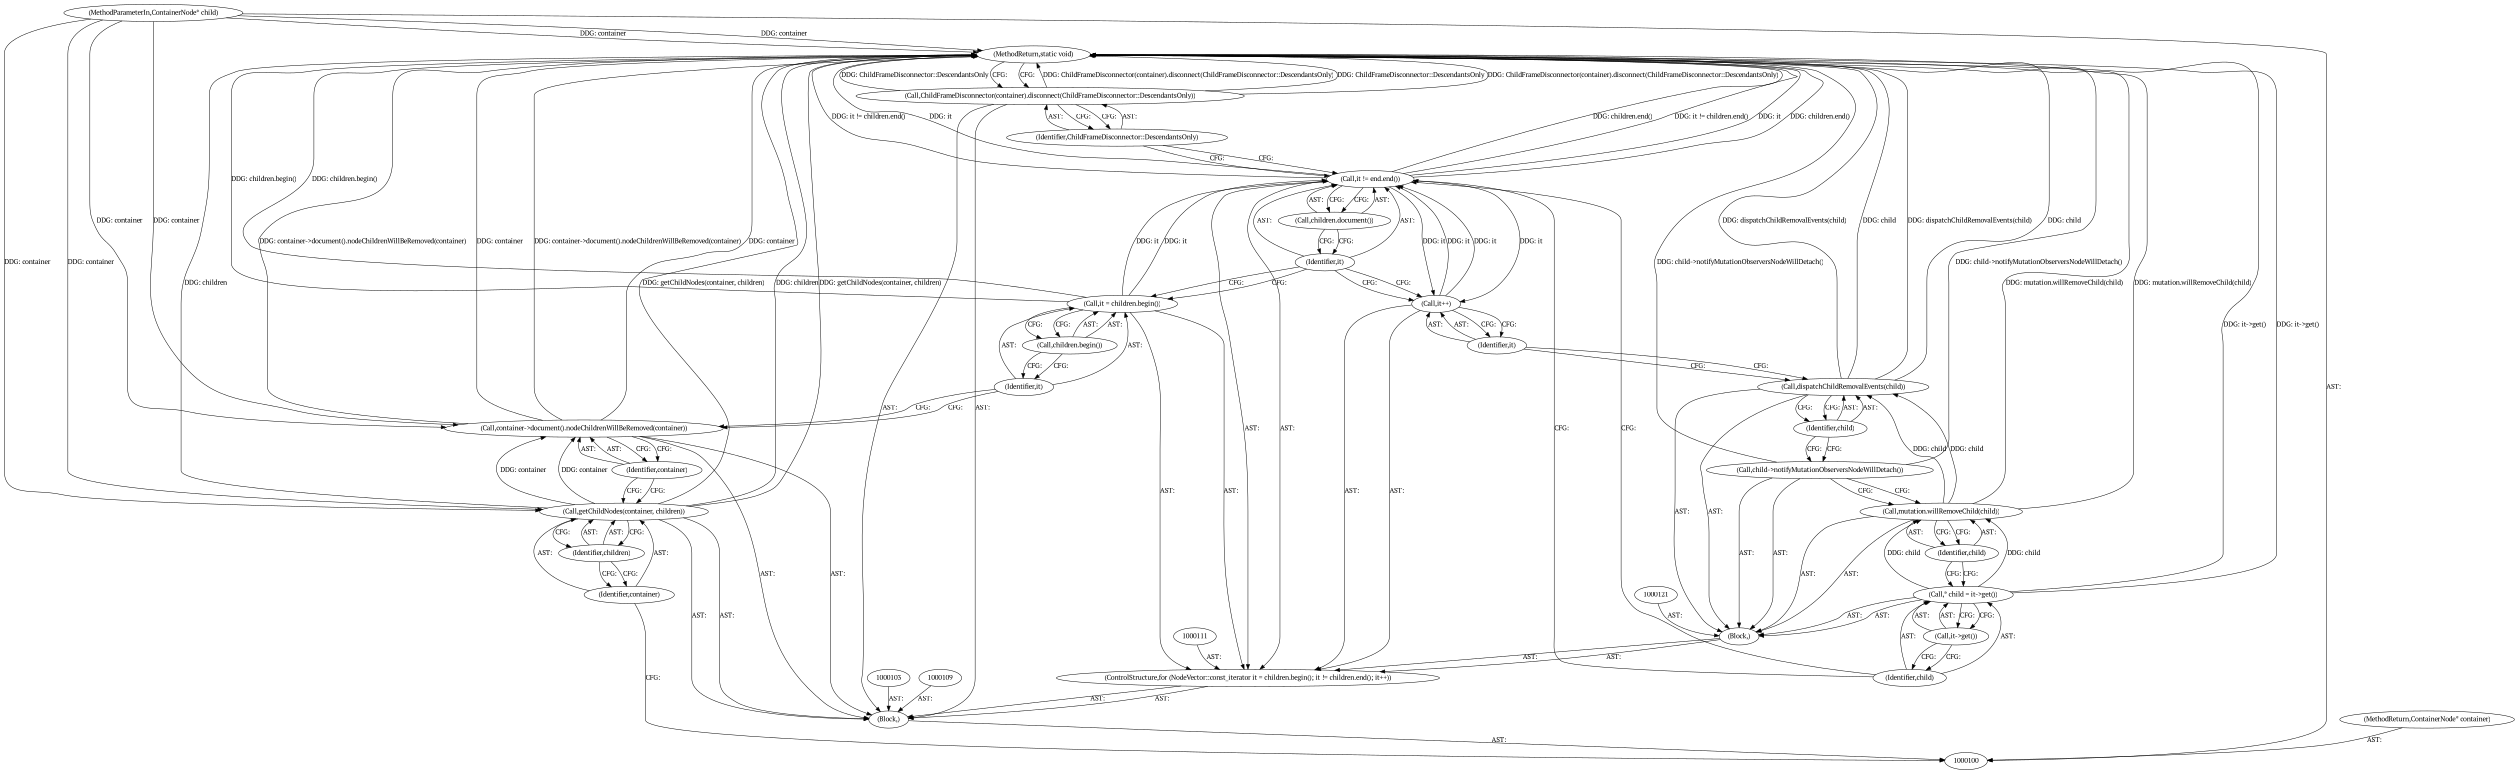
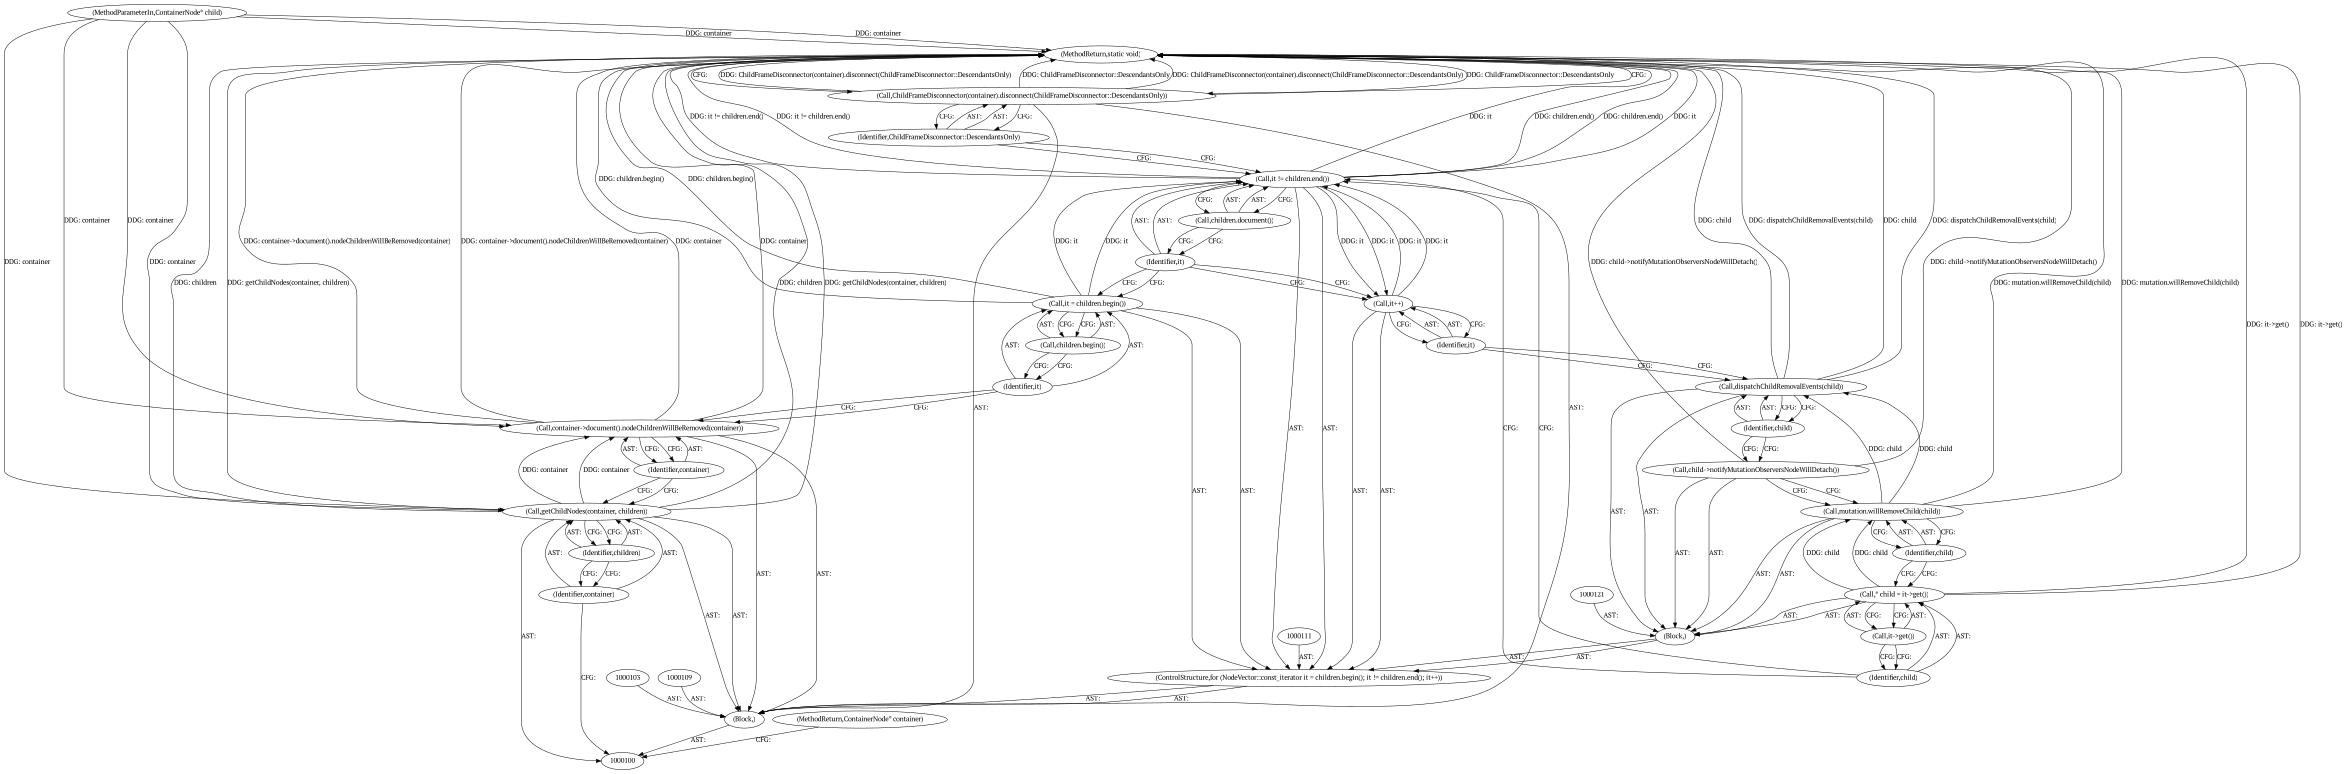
(1788, 31) -> (521, 658)
(1370, 179) -> (1292, 179)
(2375, 740) -> (764, 740)
